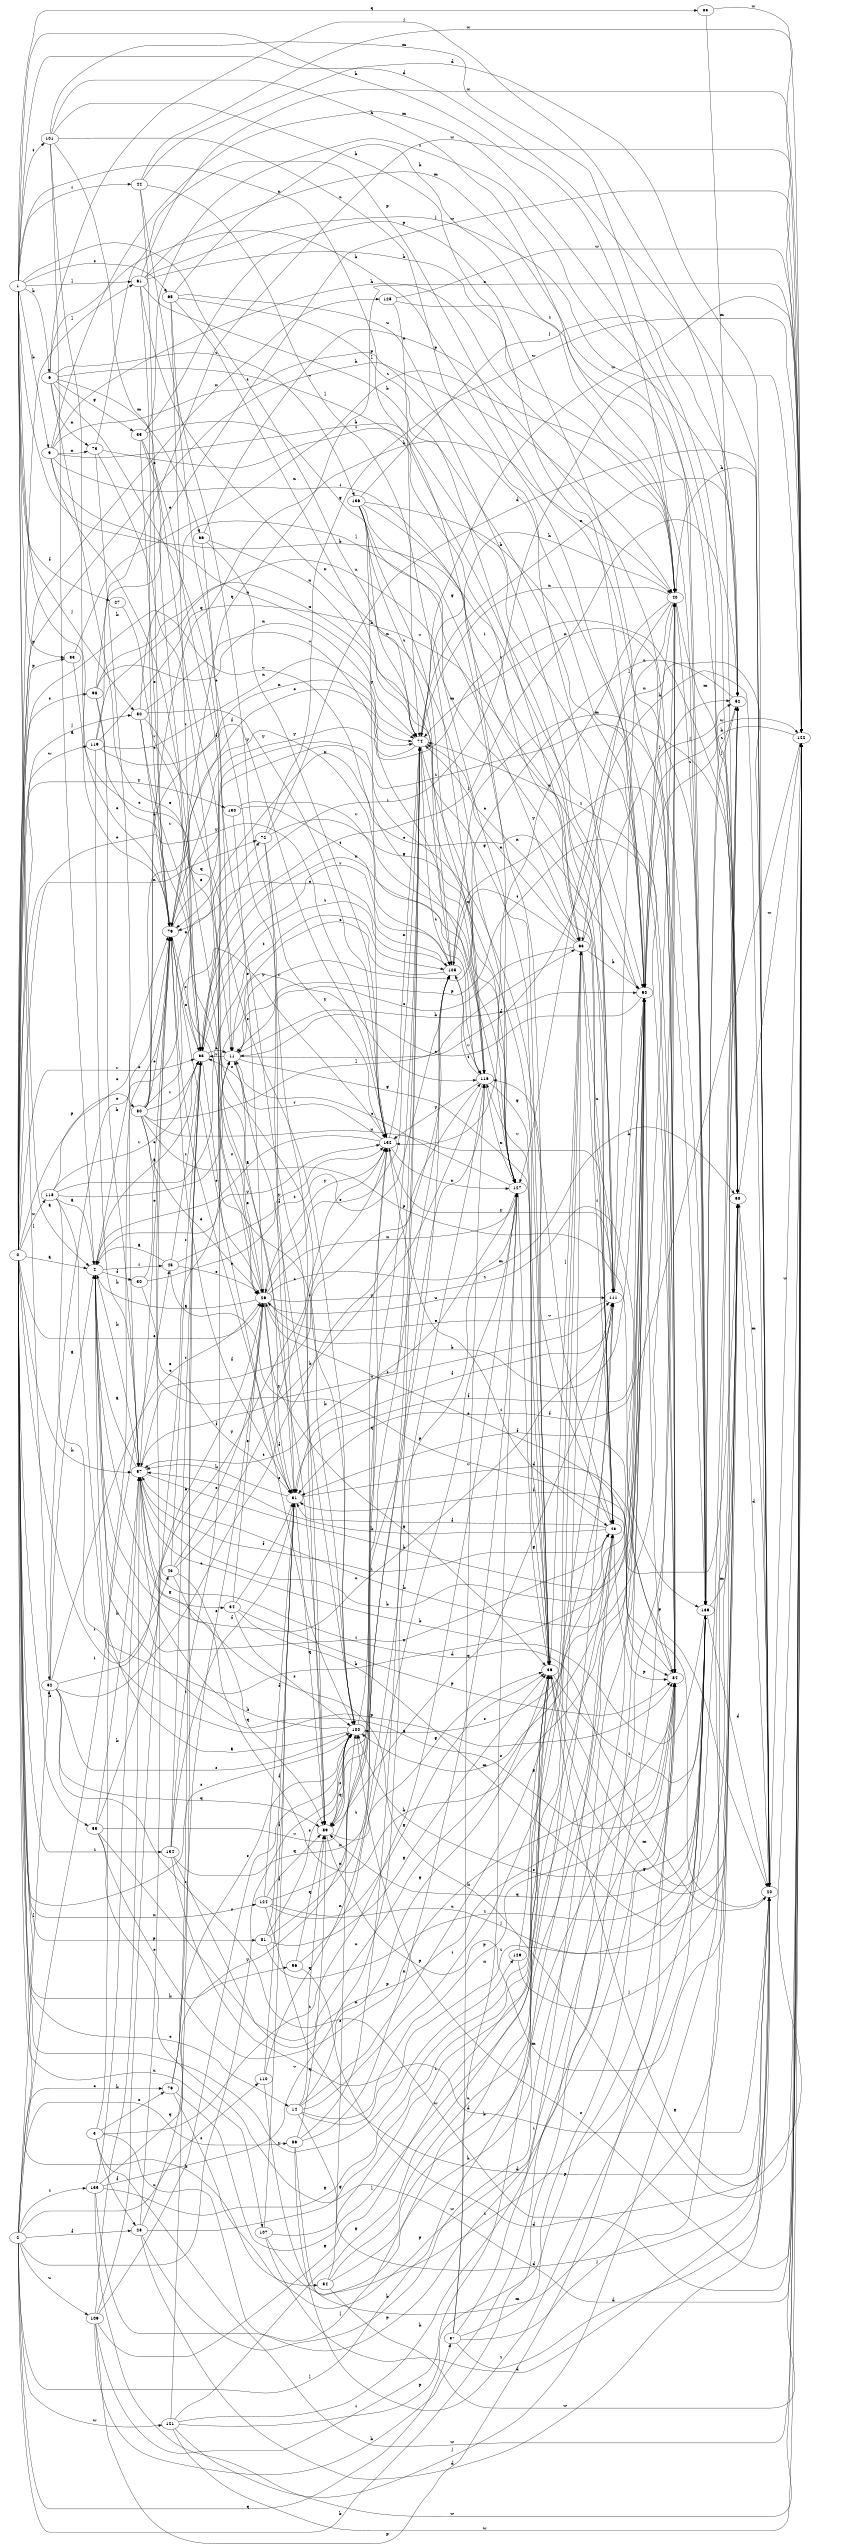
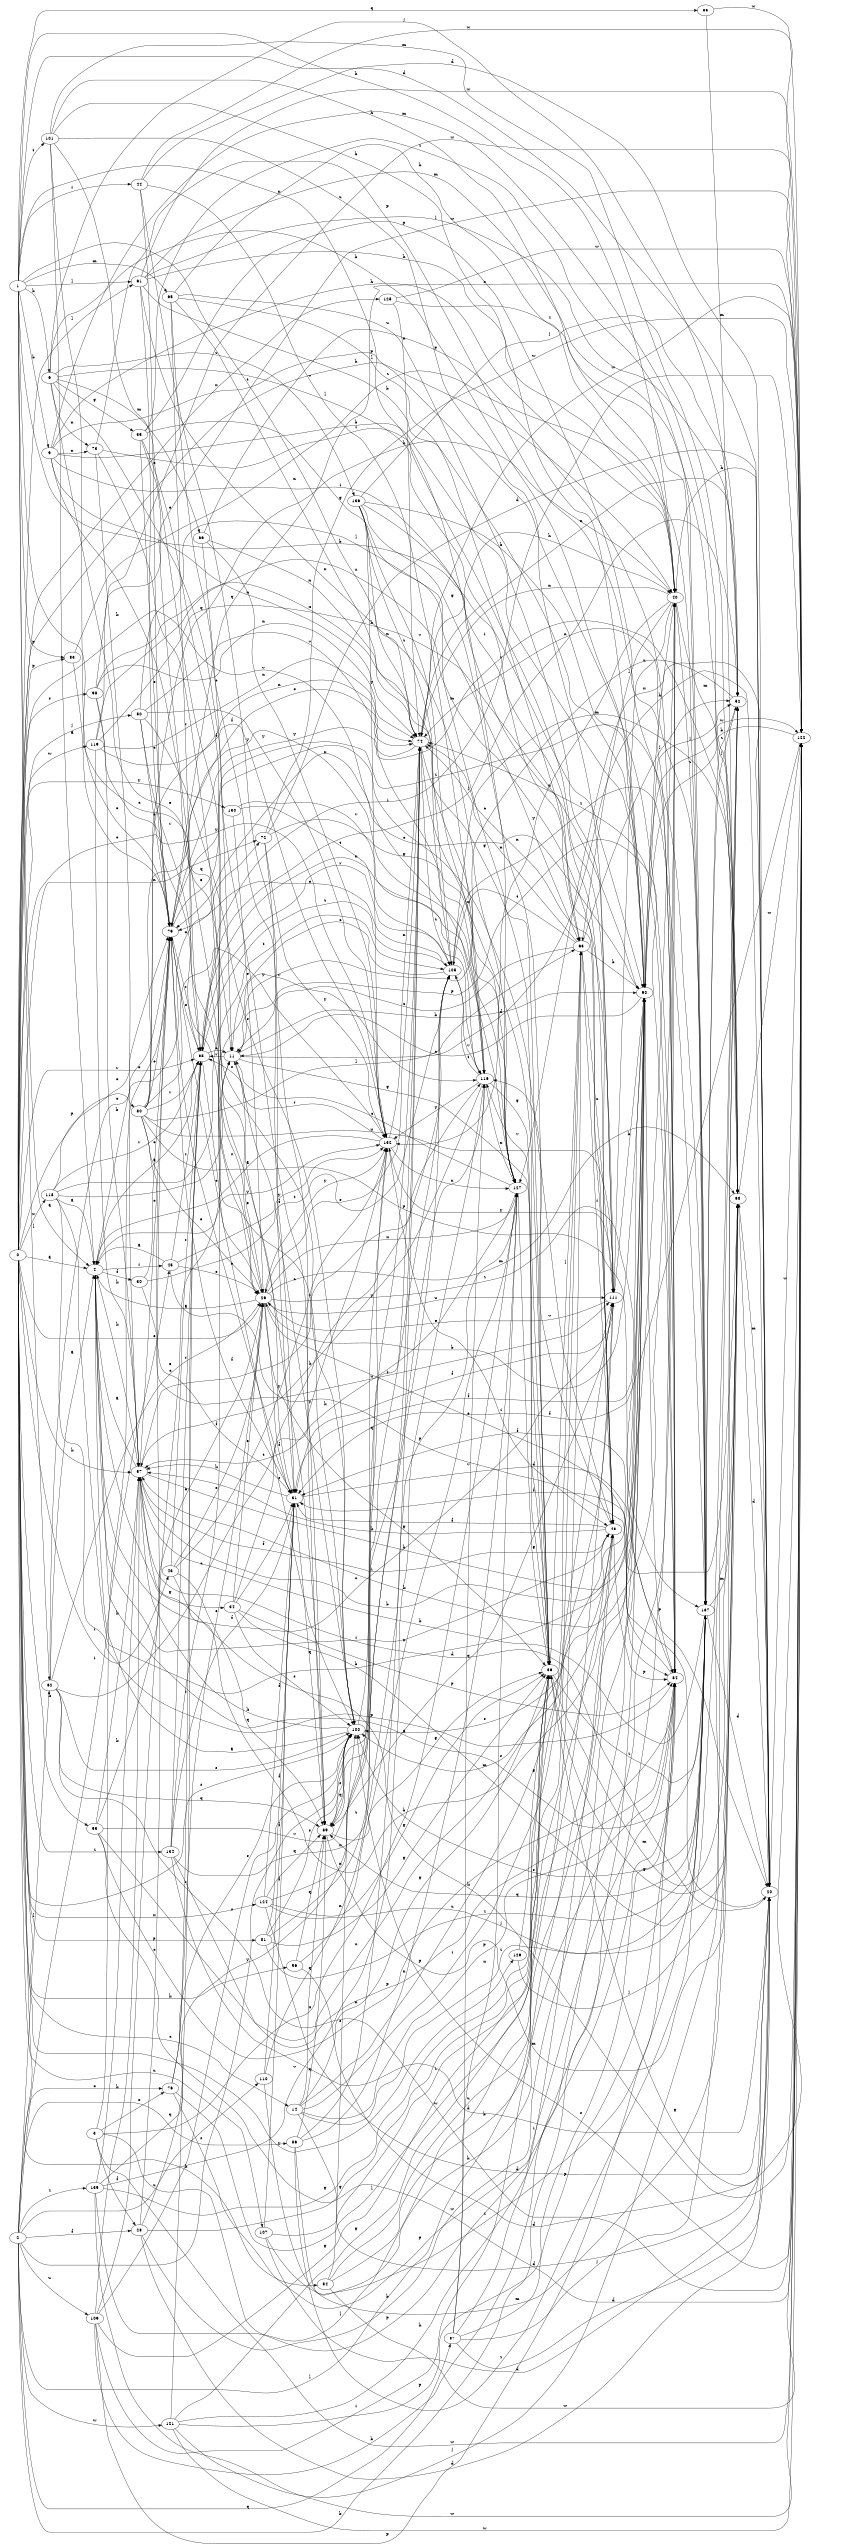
(95, 261) -> (95, 261)
(33, 559) -> none
(117, 603) -> none
(231, 1451) -> (320, 1376)
(706, 1610) -> (706, 1610)
(310, 2007) -> (310, 2007)
